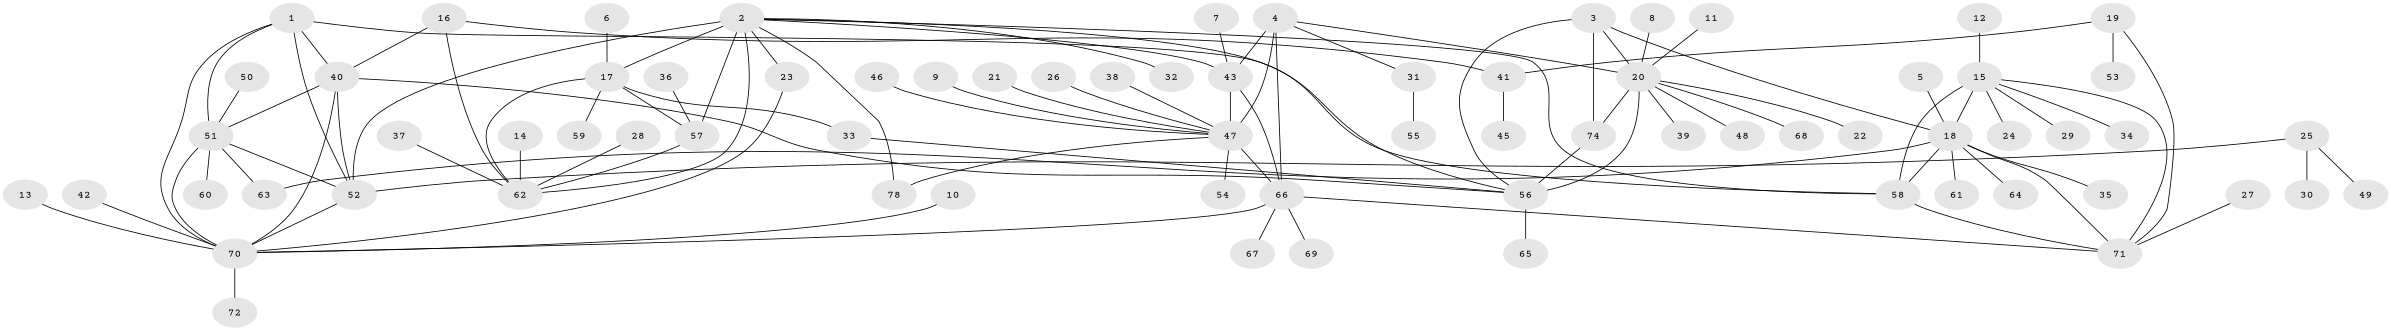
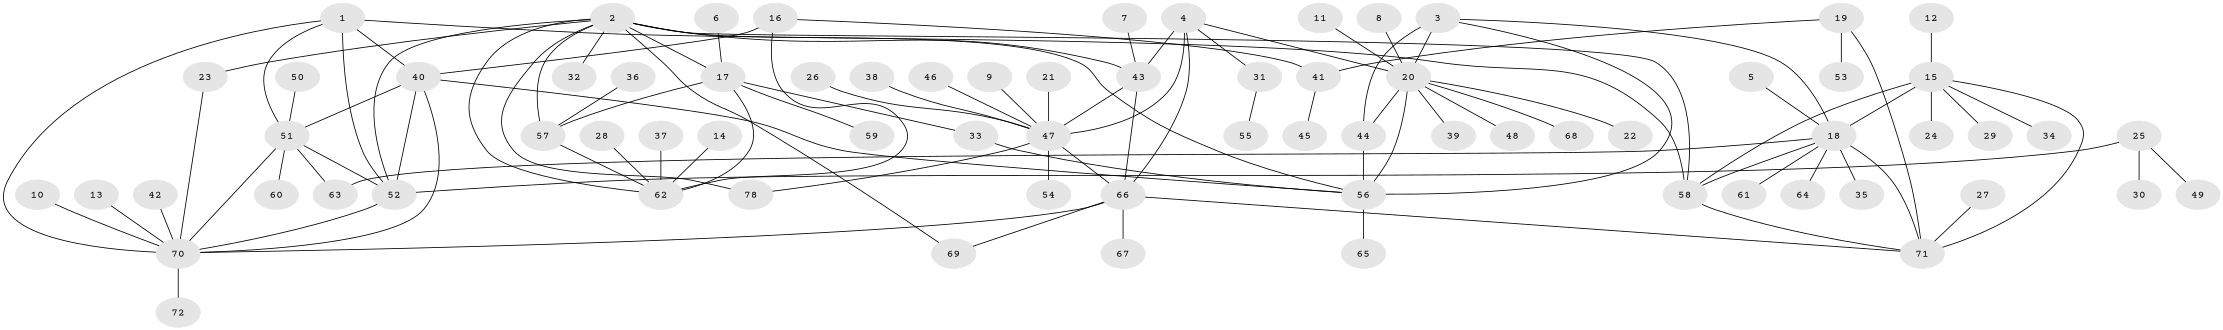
(1594, 136) -> (1364, 136)
none -> (779, 139)
